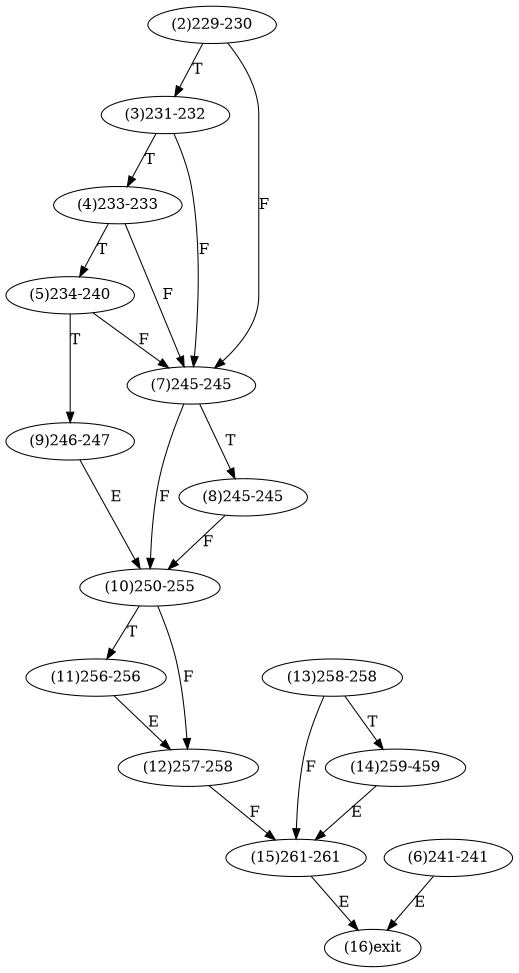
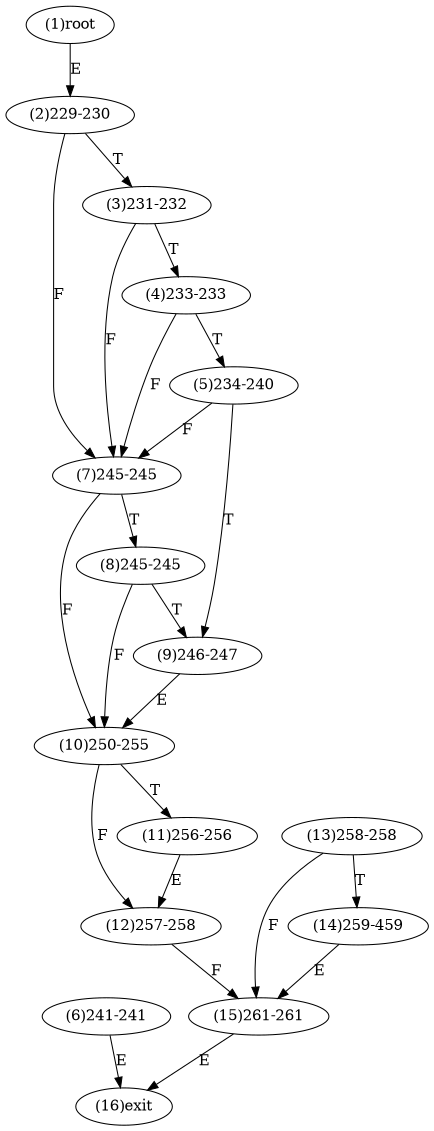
none -> (70, 25)
none -> (166, 606)
